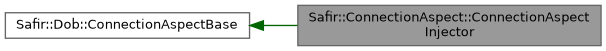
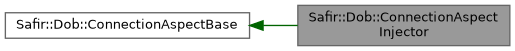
(449, 25) -> (404, 25)
